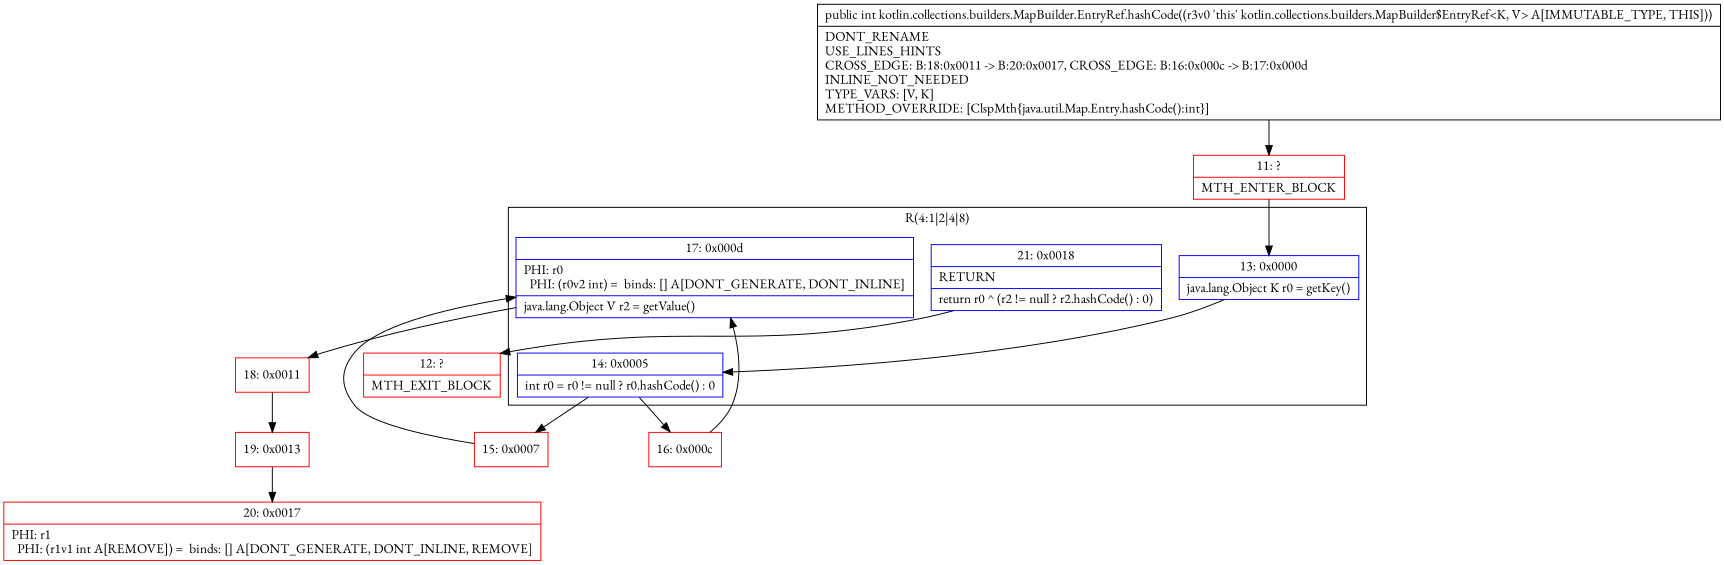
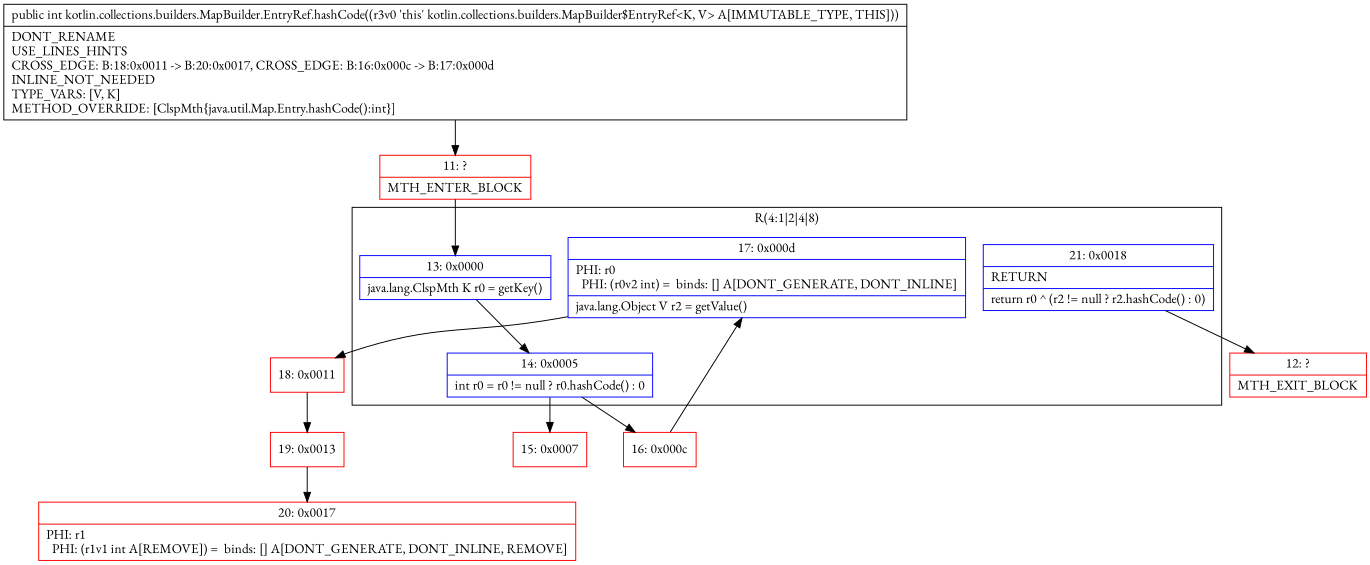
(1269, 288) -> (455, 288)
(348, 362) -> none
